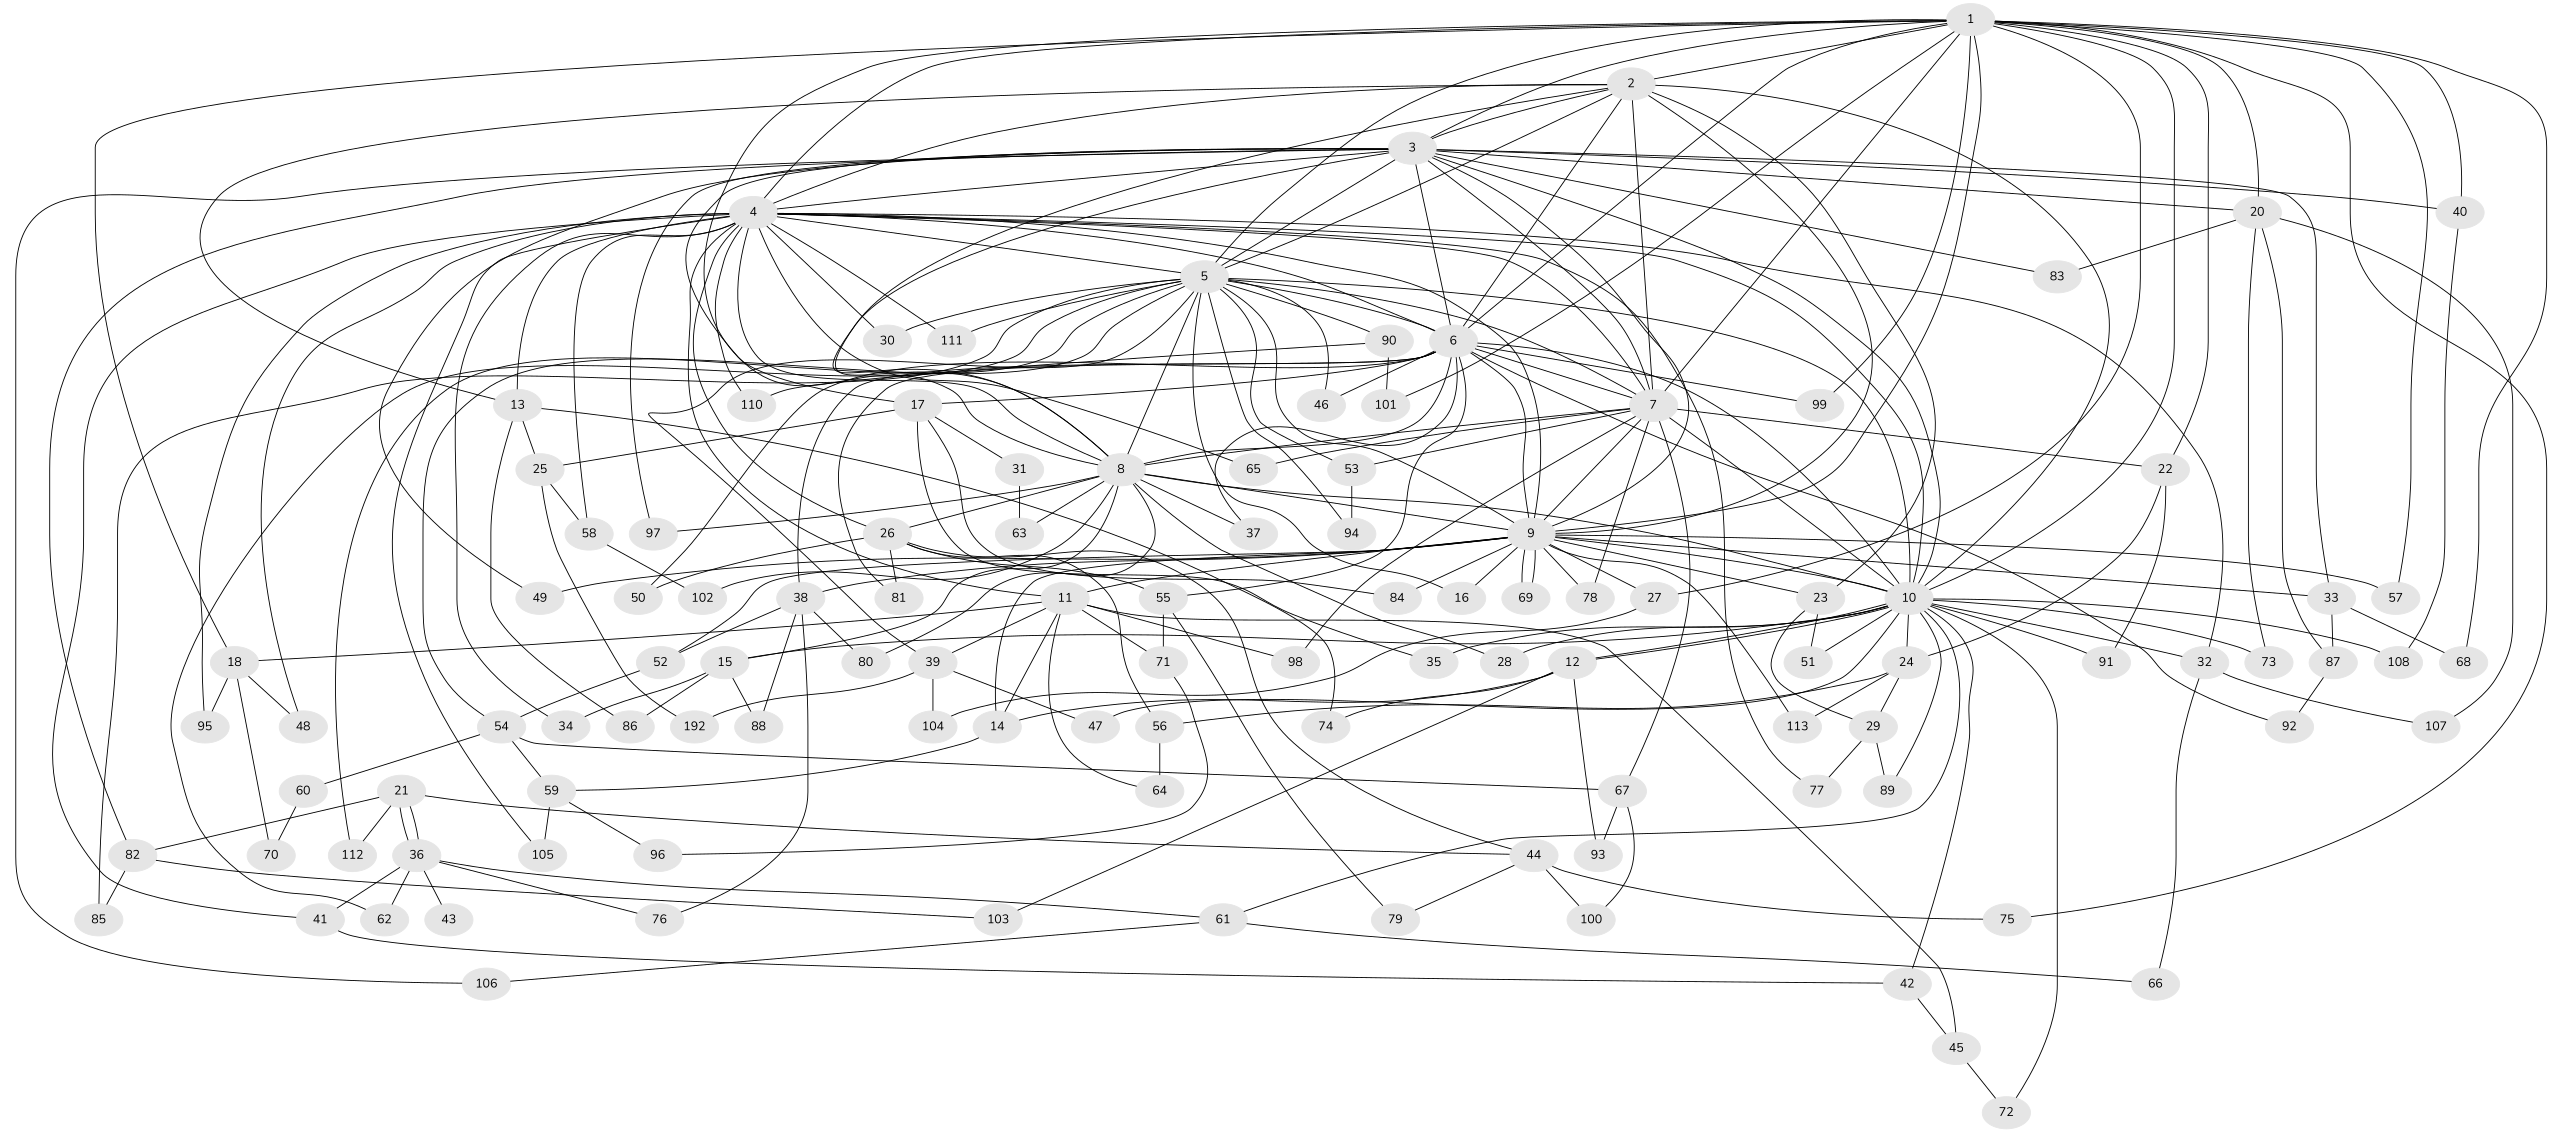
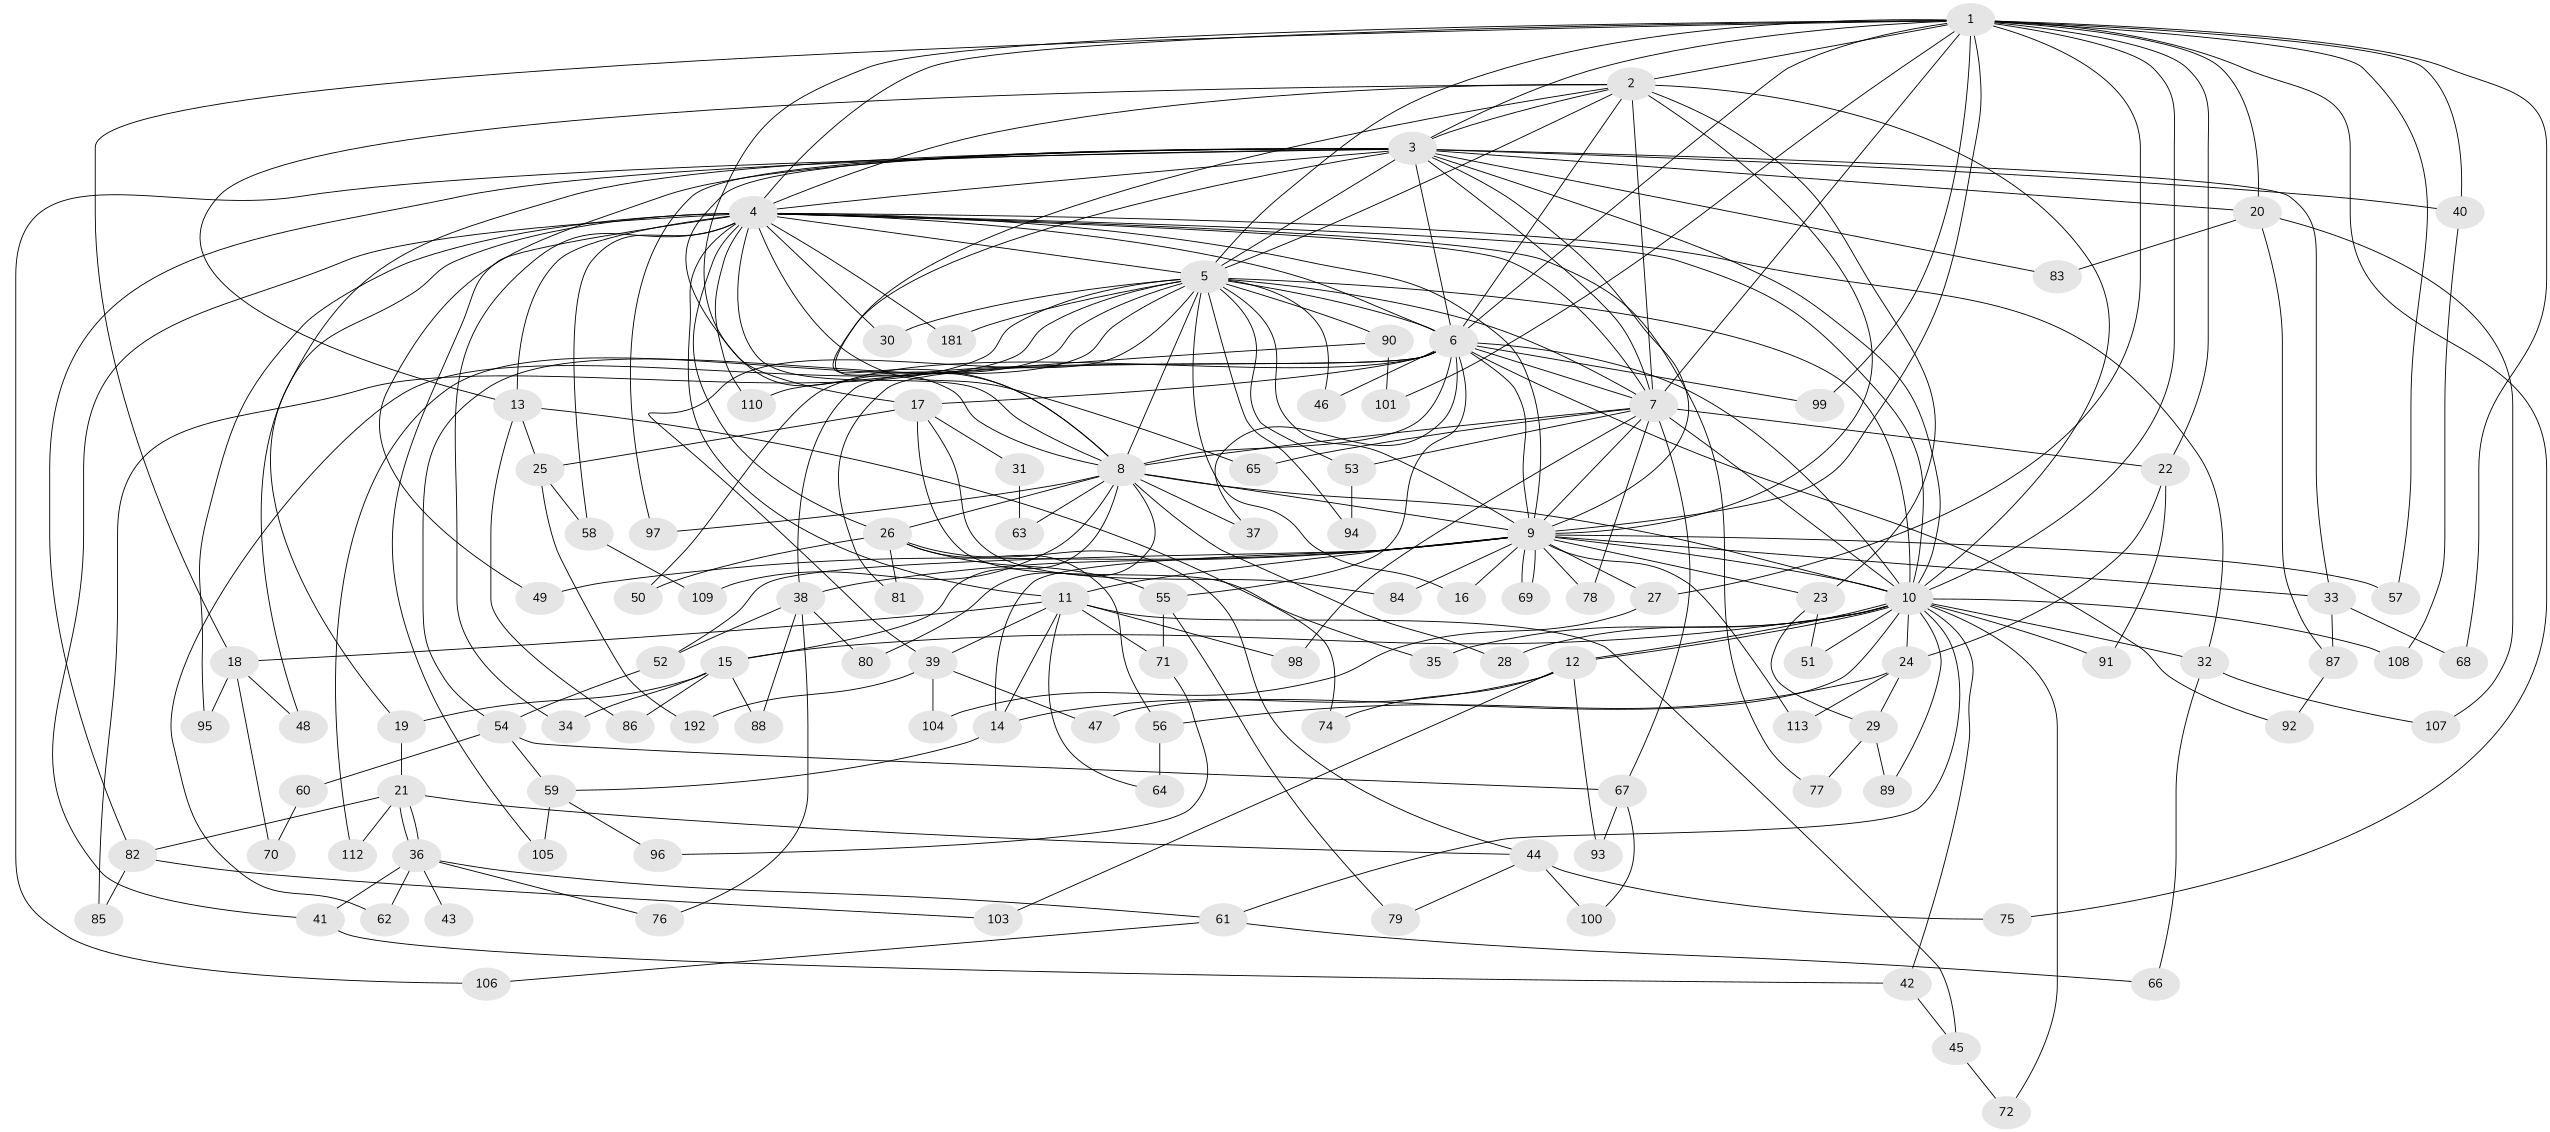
(952, 341) -> (952, 341)
(703, 598) -> (703, 598)
(2269, 663) -> none
none -> (402, 727)
